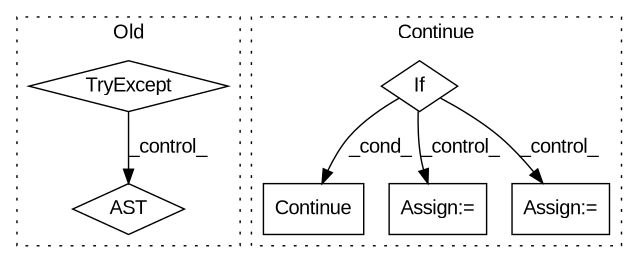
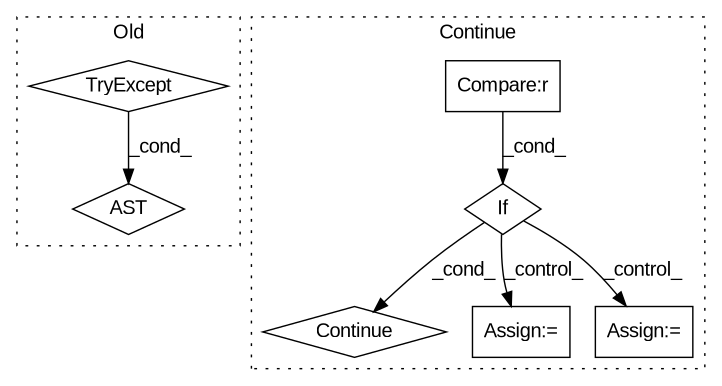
none -> (503, 86)
(168, 148) -> (160, 148)
(314, 209) -> (355, 332)
